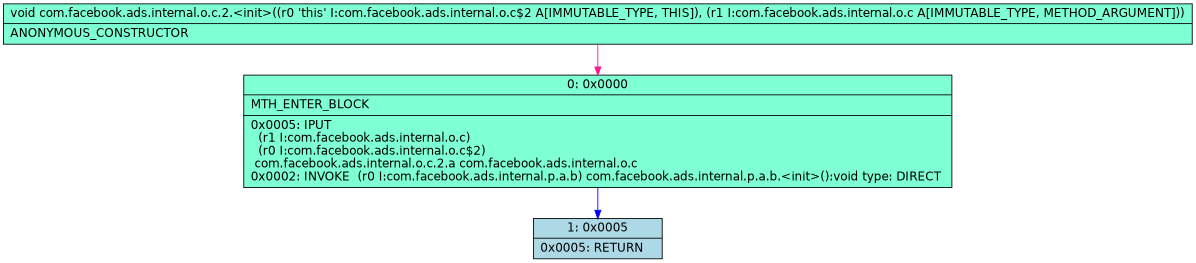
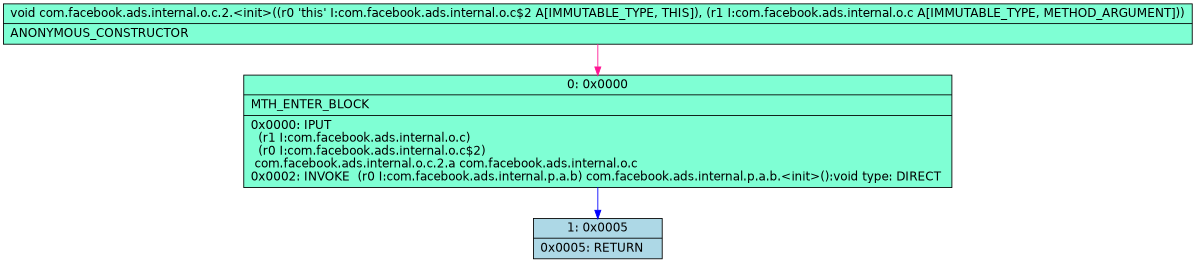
(295, 125) -> (295, 125)
